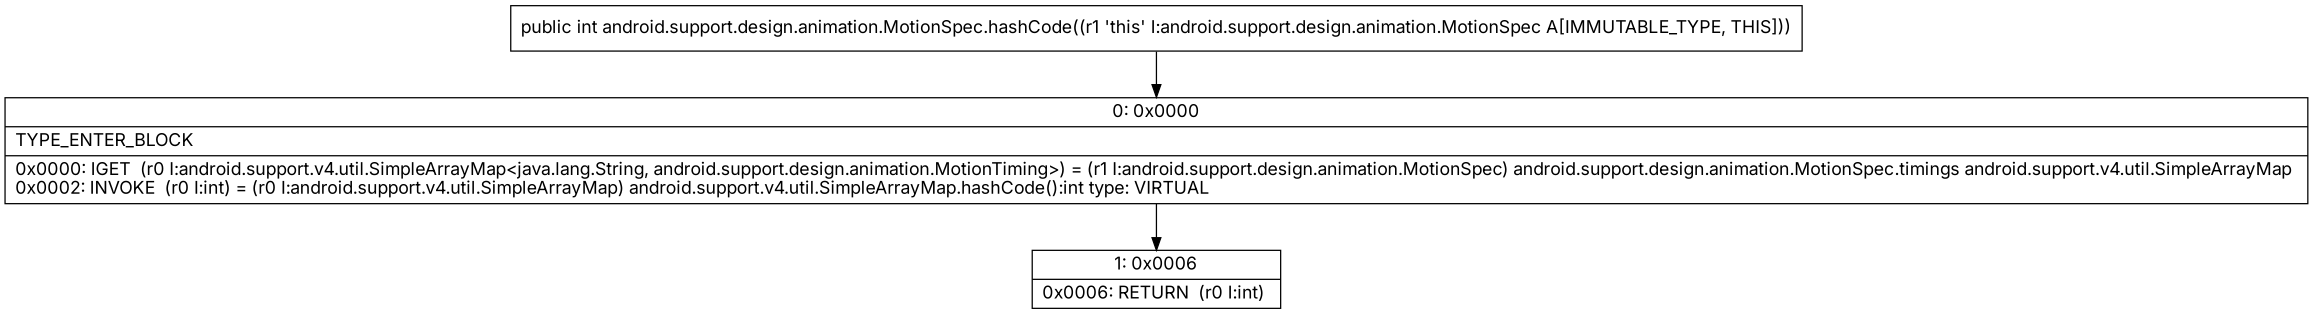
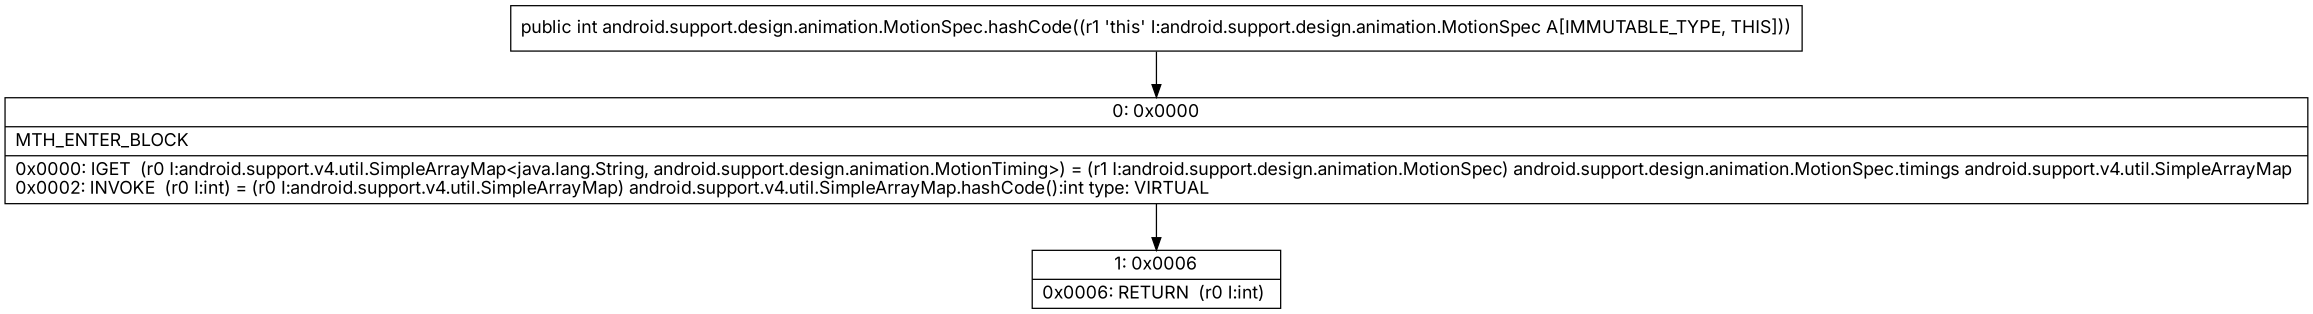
(105, 141) -> (103, 141)
